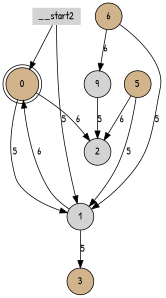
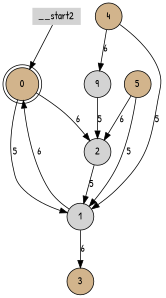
(109, 16) -> (109, 16)
(60, 103) -> (90, 181)
(83, 249) -> (83, 249)
